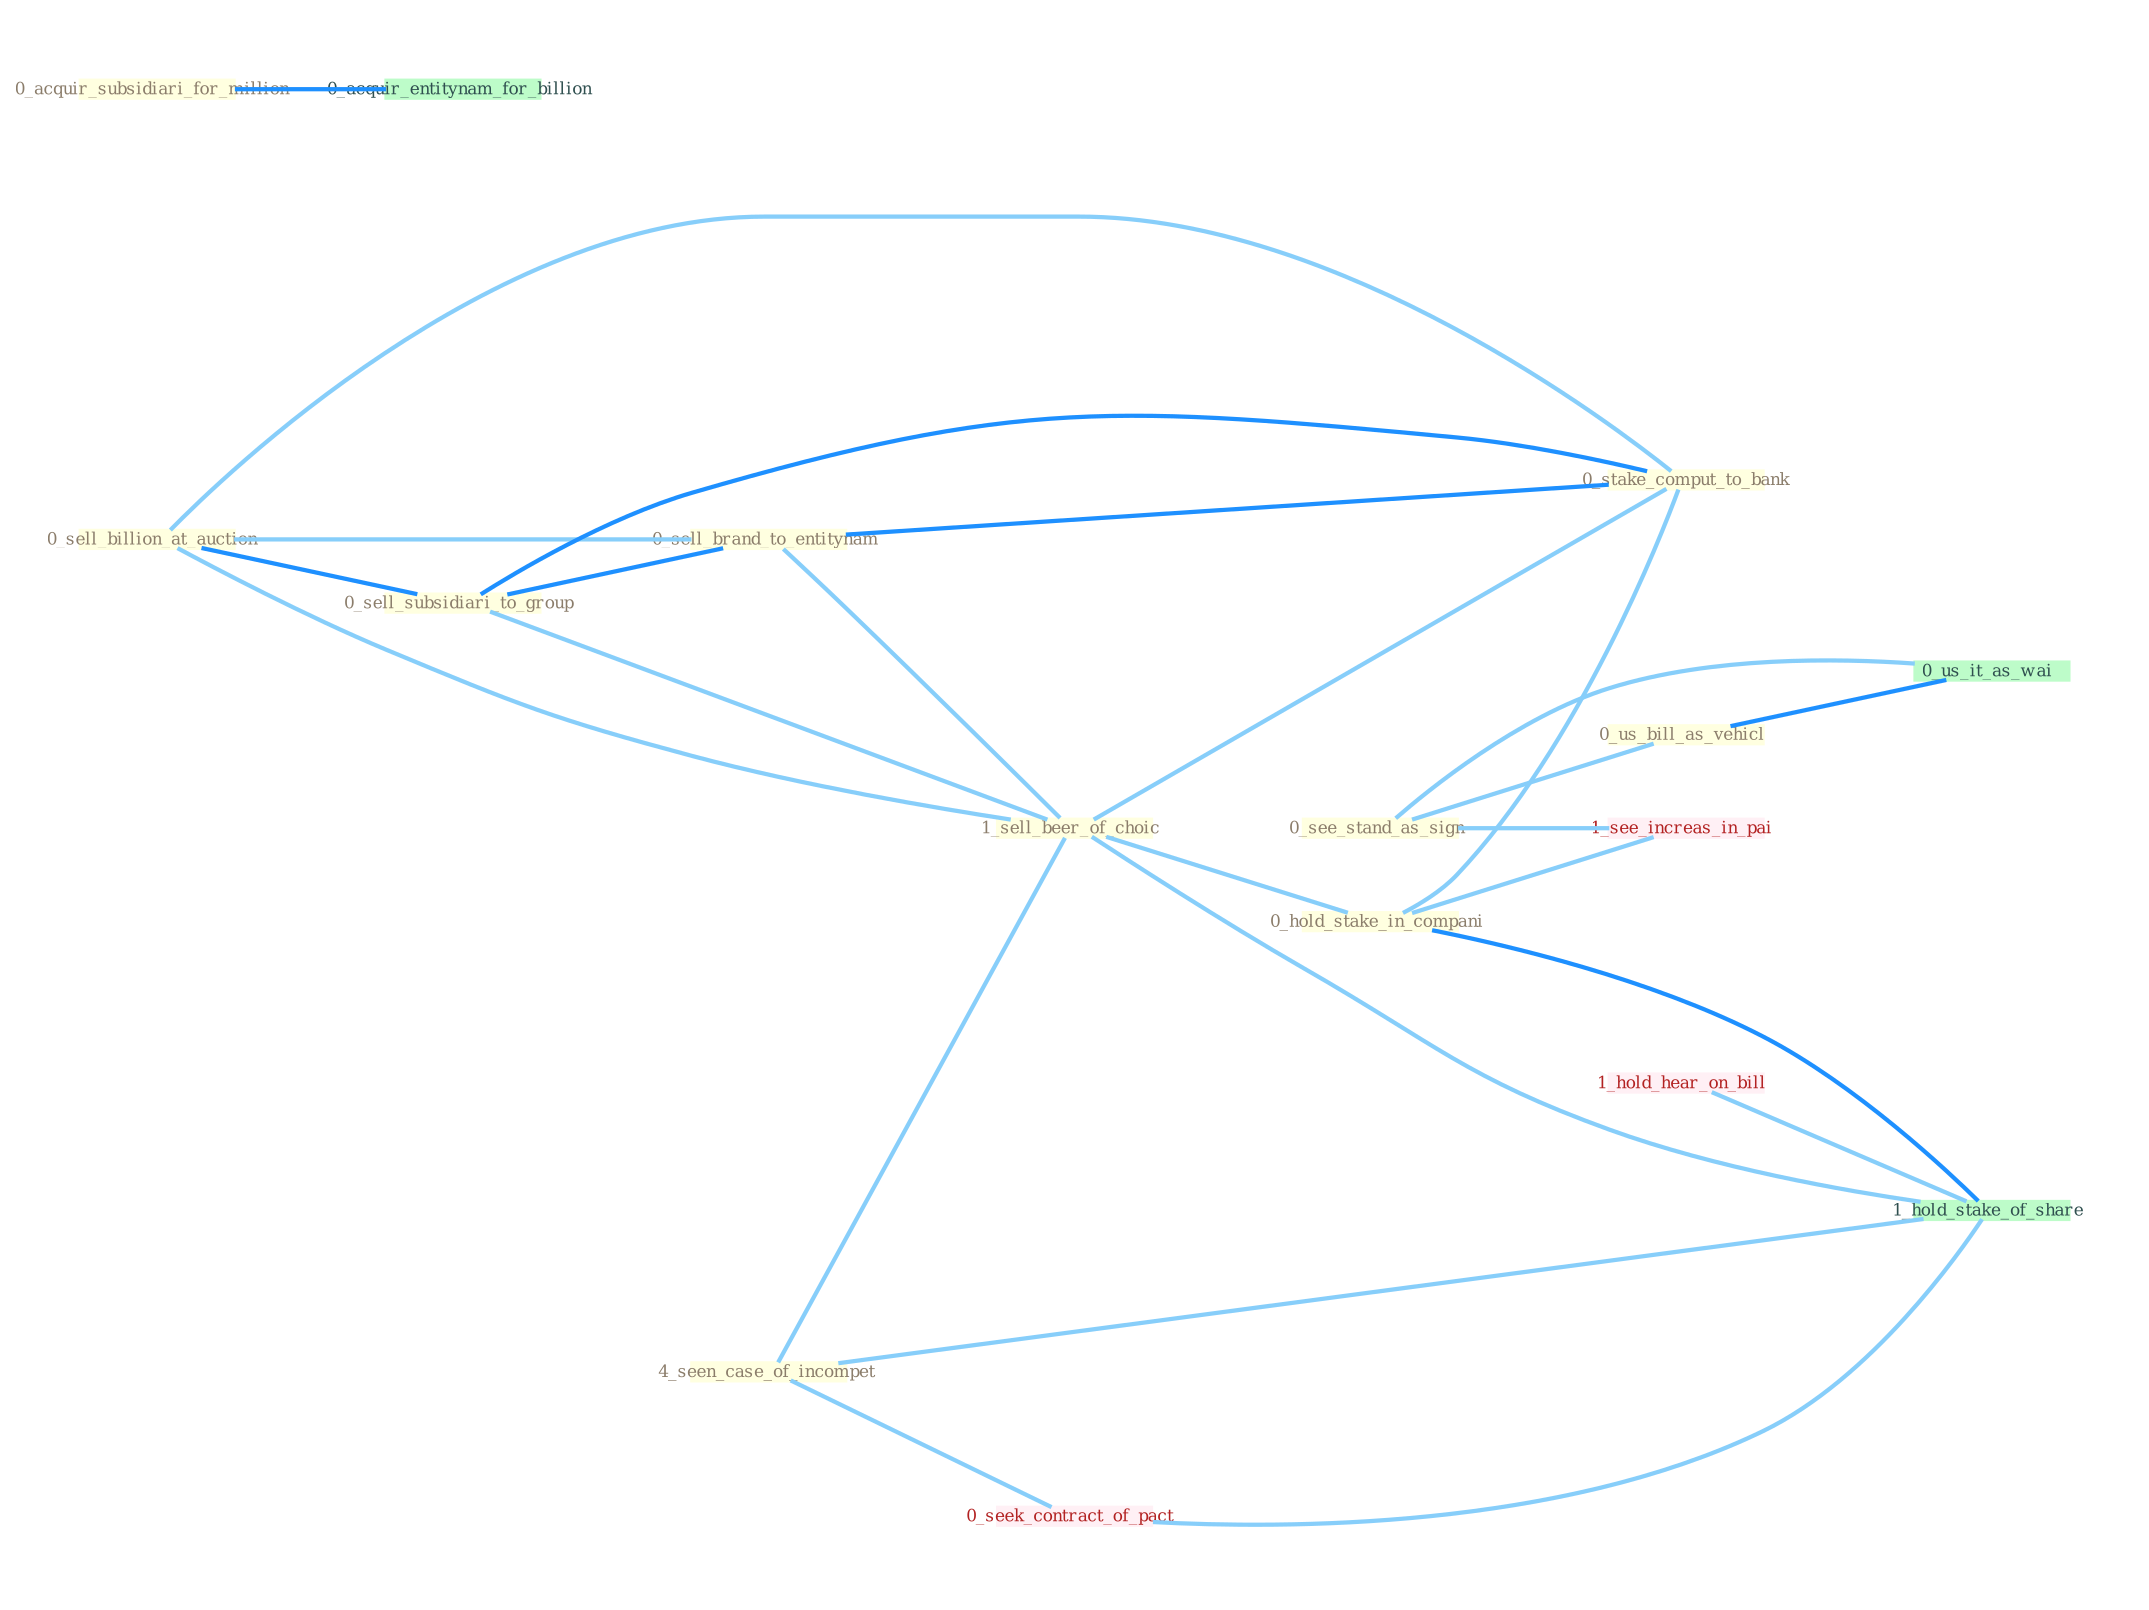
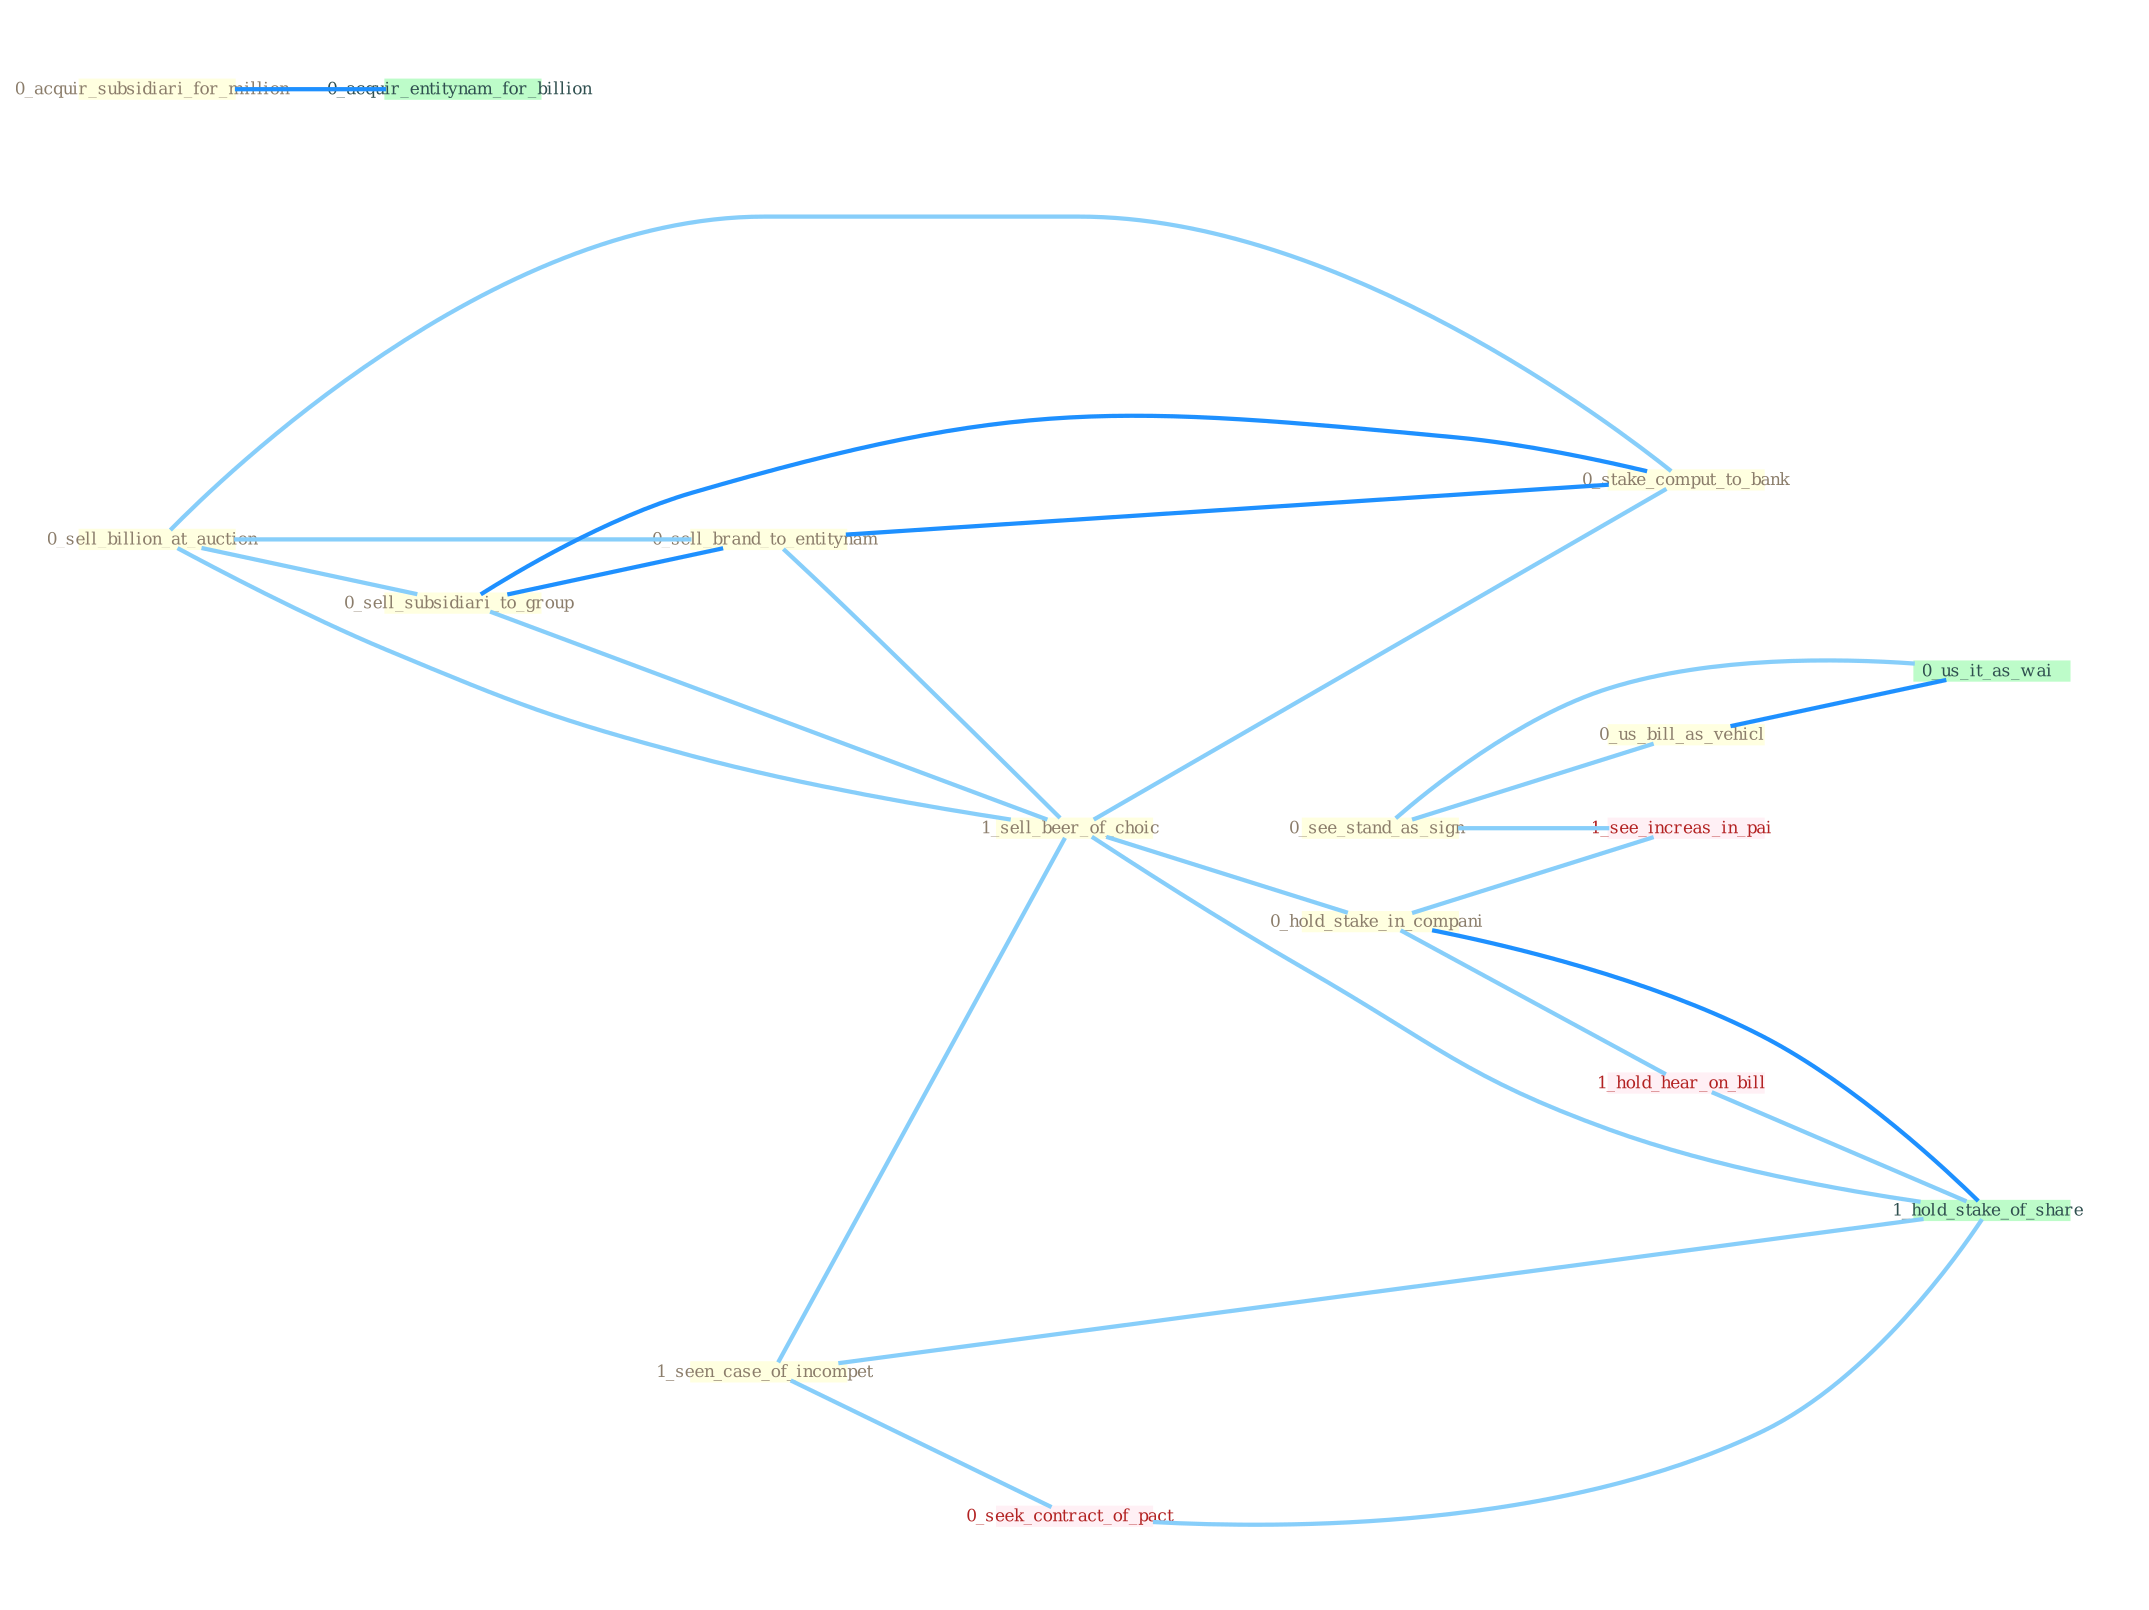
(309, 571) -> (309, 571)
(1555, 743) -> (1533, 1002)
(769, 1372) -> (769, 1372)
